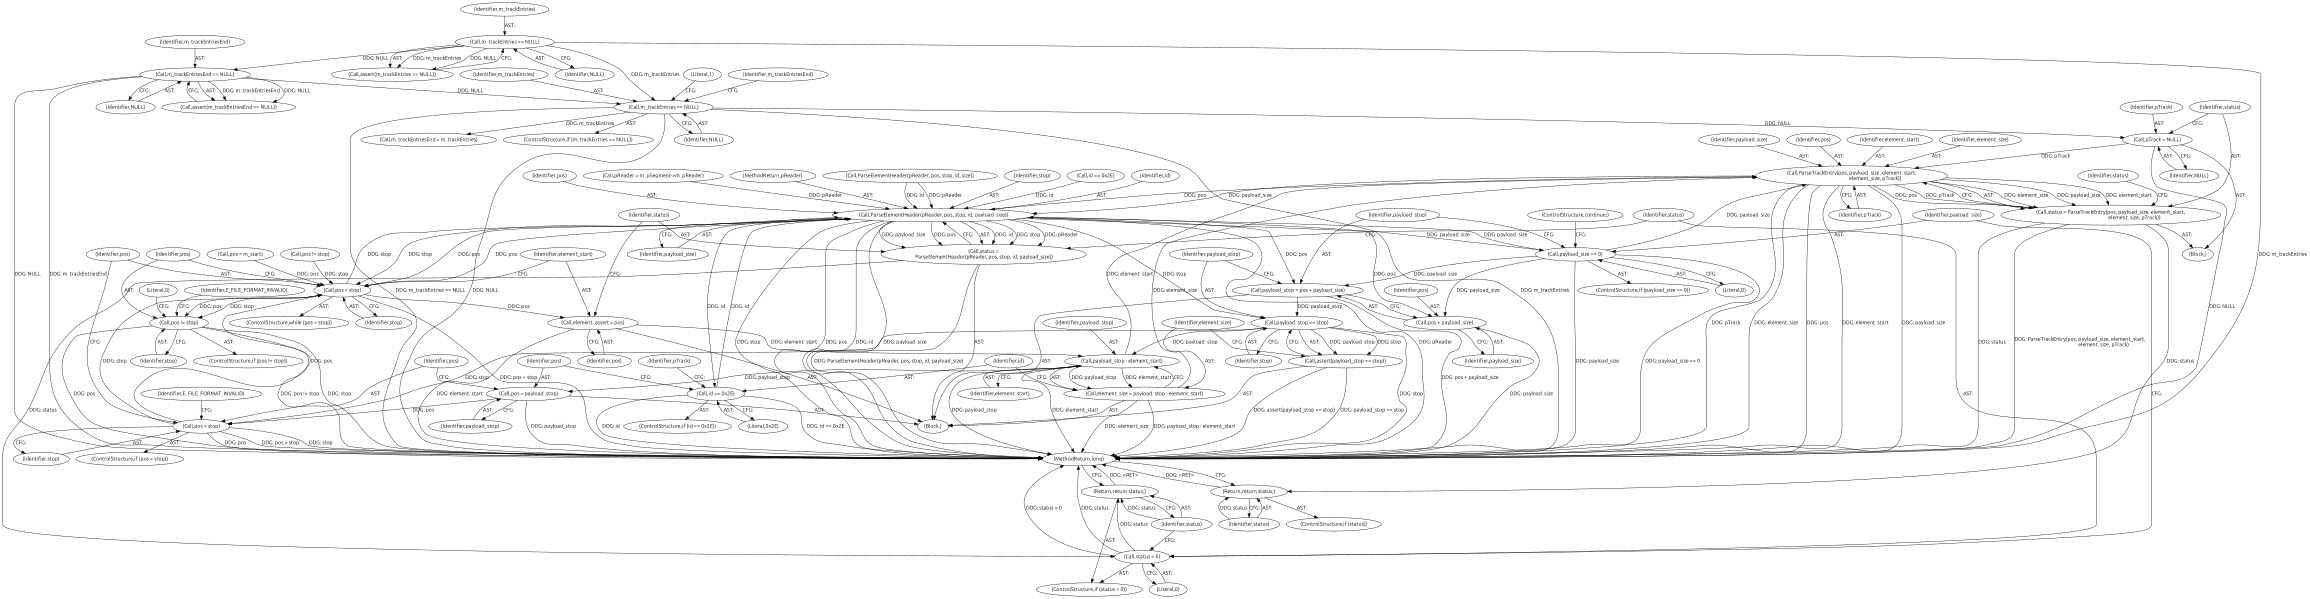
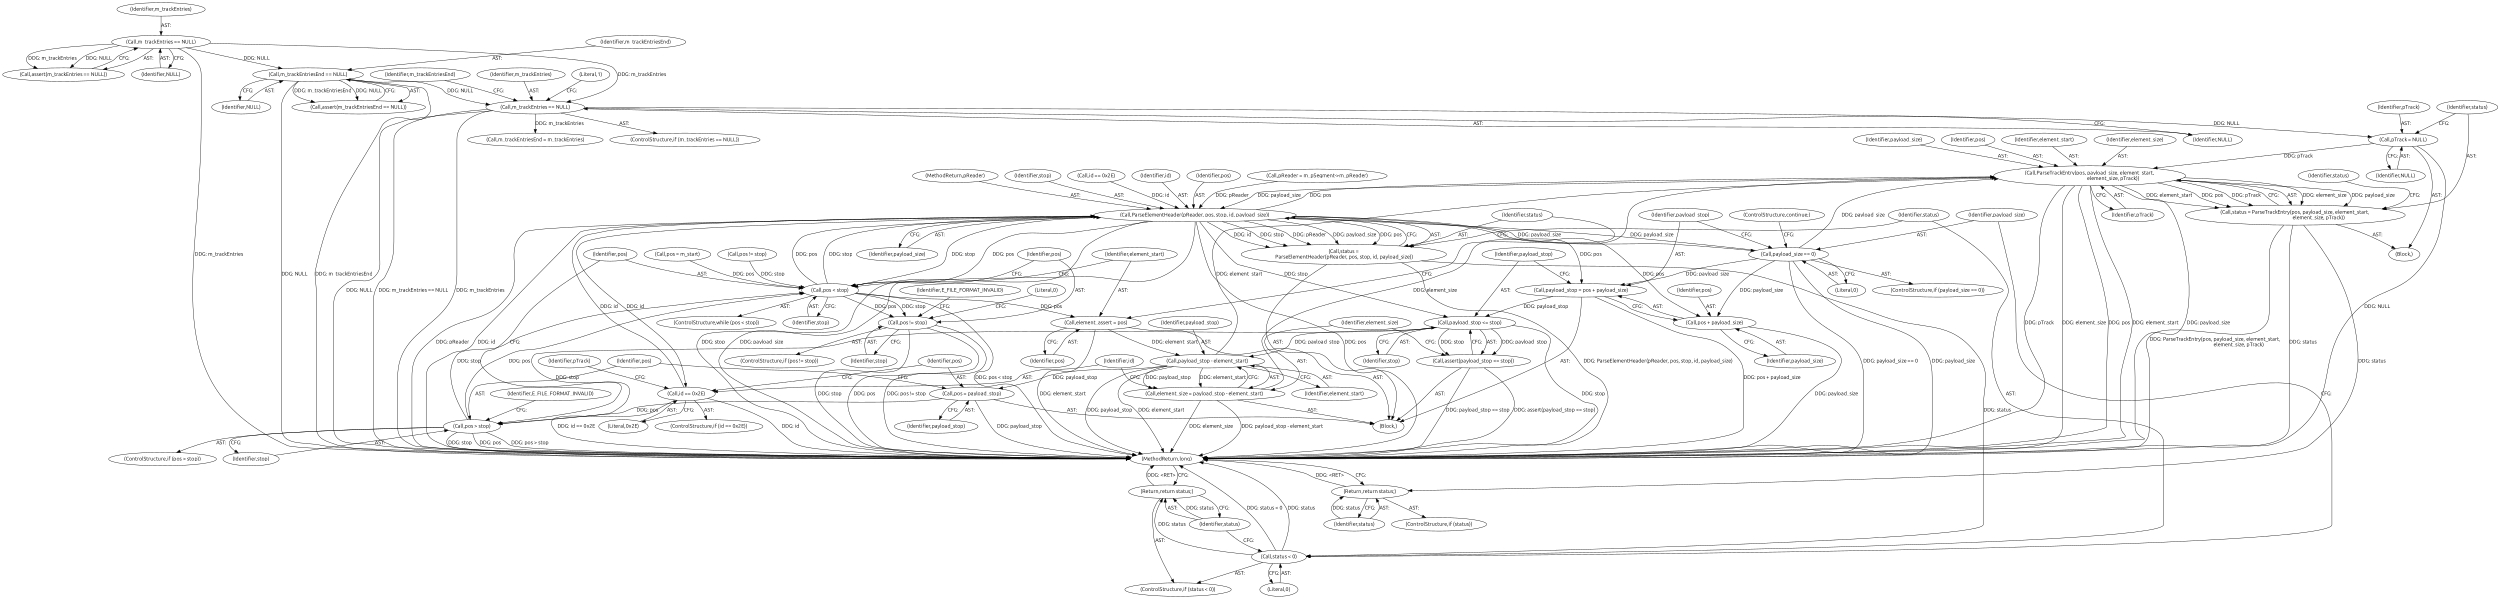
(910, 176) -> none
